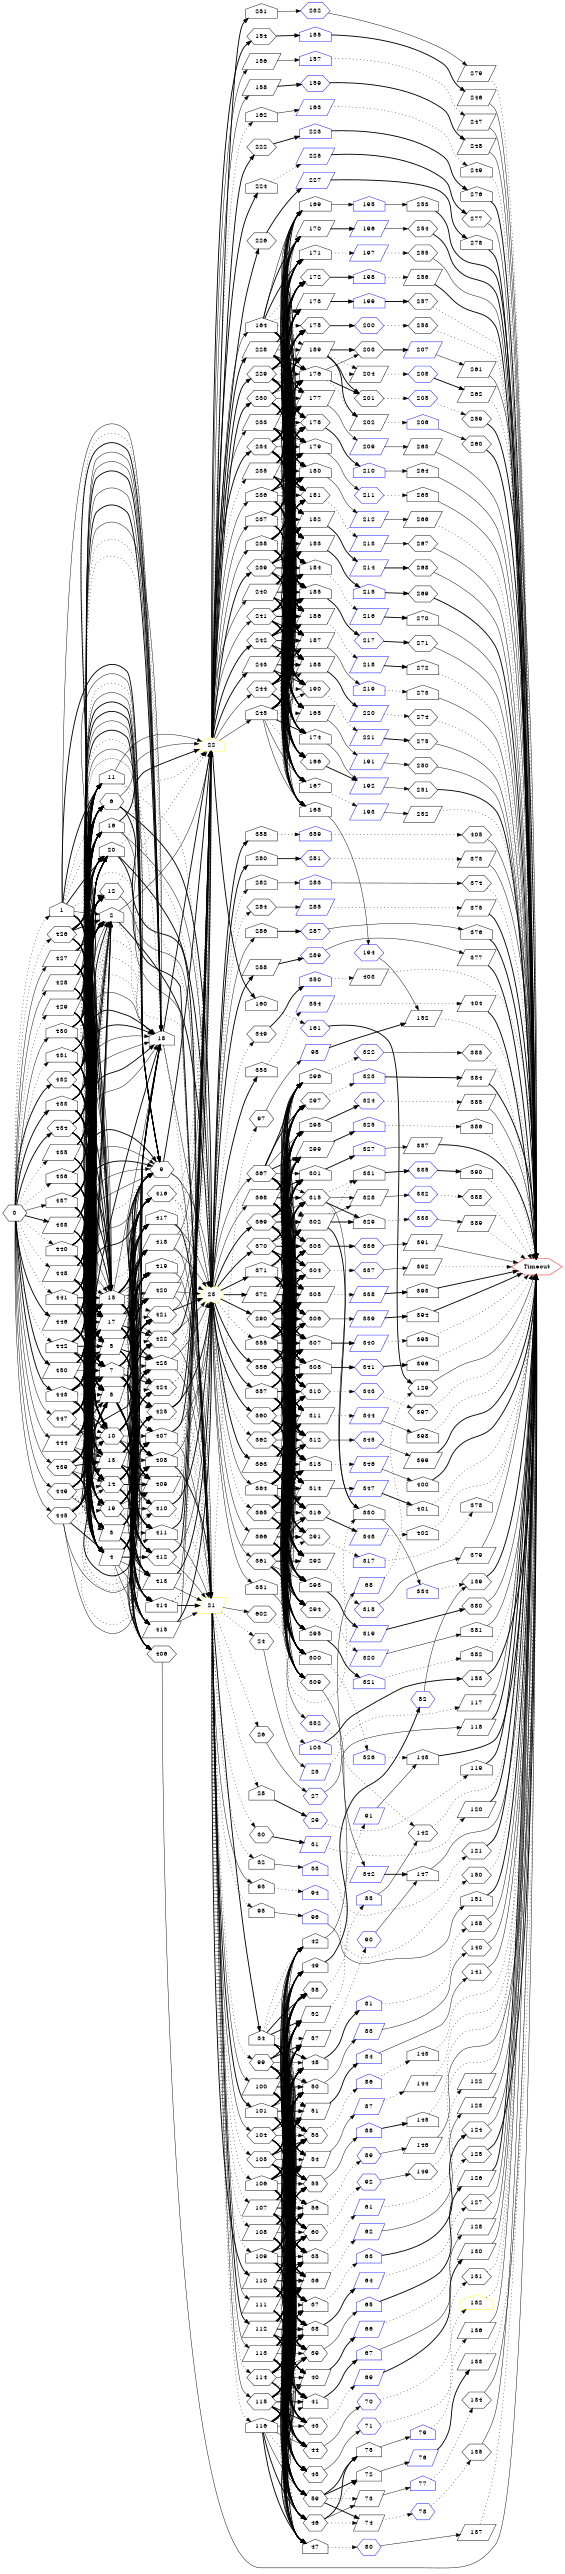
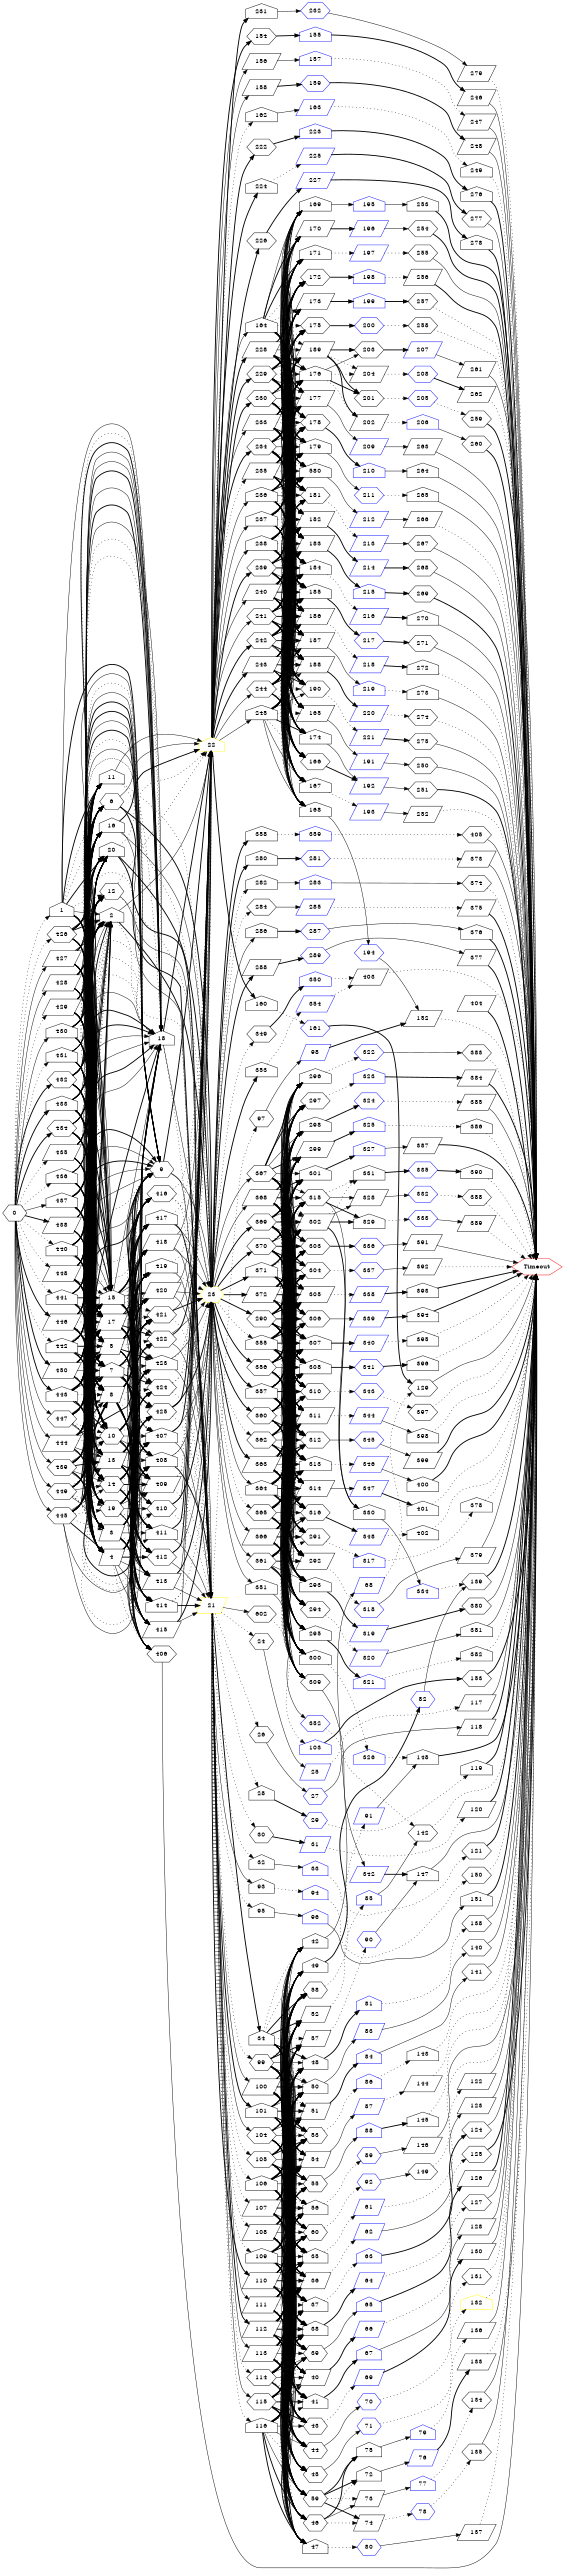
(315, 471) -> (315, 471)
(394, 1004) -> (340, 992)
(334, 1695) -> (289, 1406)
(289, 2124) -> (289, 2124)
